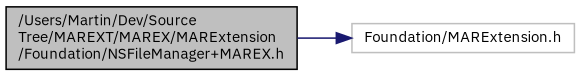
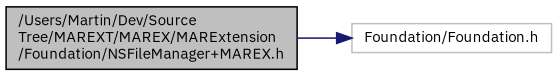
(463, 38) -> (452, 38)
